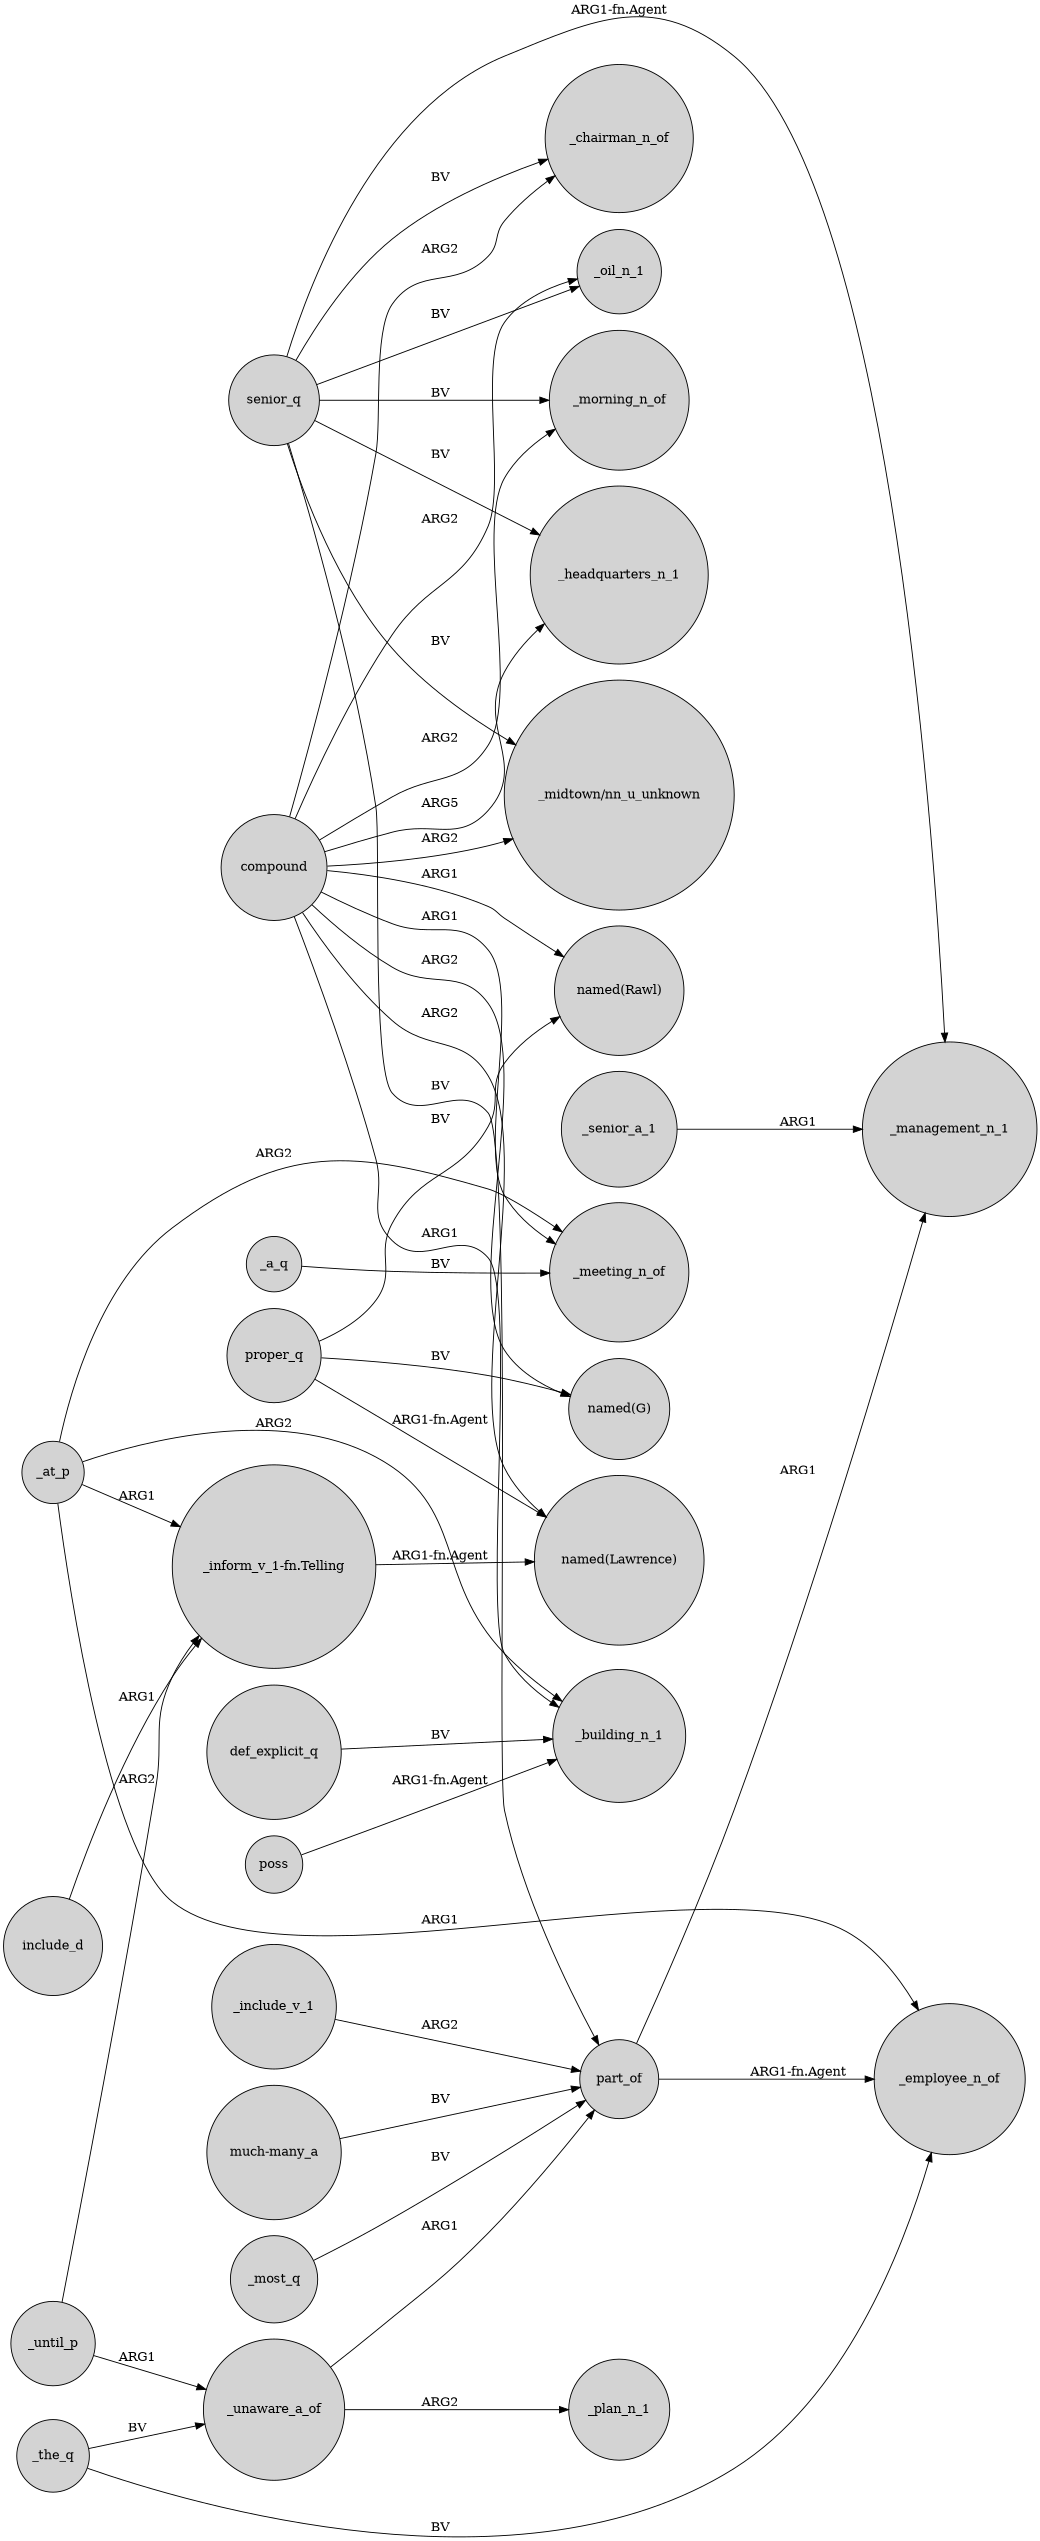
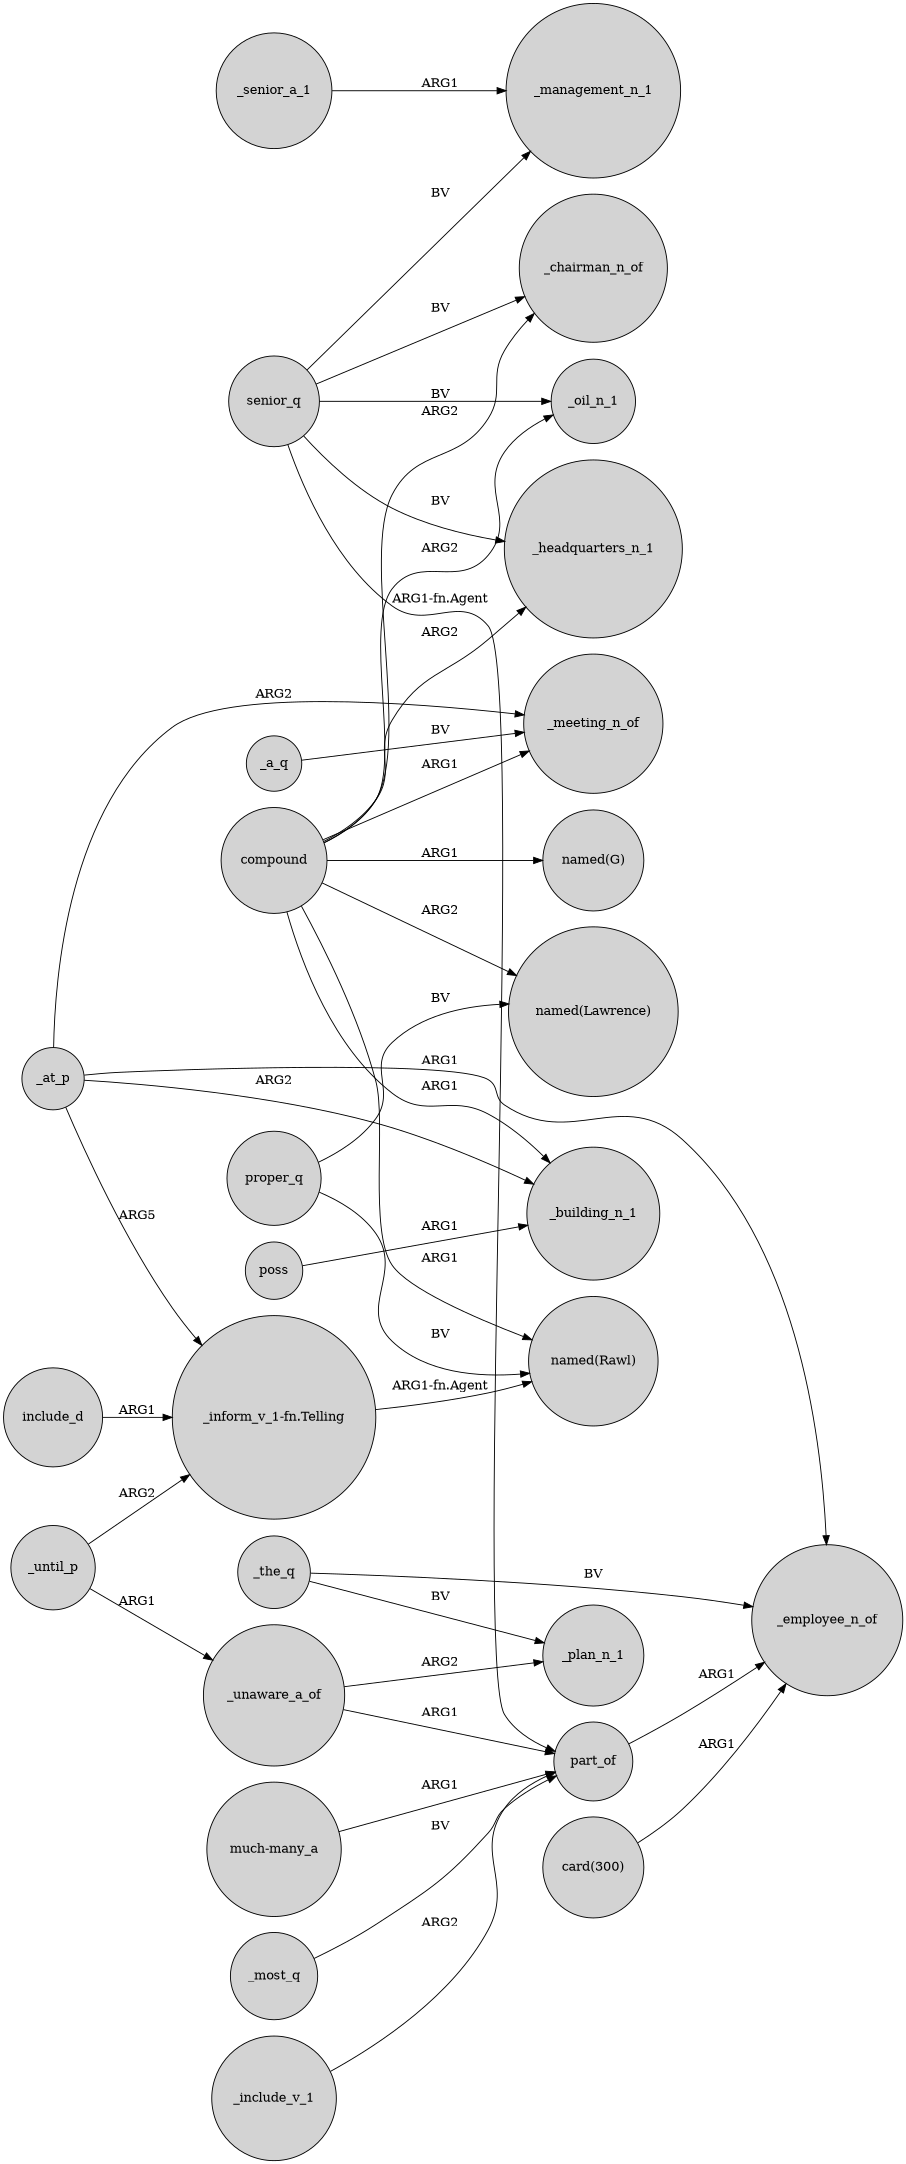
(619, 10) -> (440, 194)
(619, 400) -> none
(619, 795) -> none
(440, 804) -> (440, 633)
(440, 960) -> (440, 854)
(440, 1086) -> (440, 599)
(442, 1369) -> none
(440, 1420) -> (440, 999)
(137, 1496) -> (137, 1216)
(447, 1563) -> (450, 1400)
(794, 1638) -> none
(274, 1752) -> none
(440, 1781) -> (440, 1227)
none -> (593, 1867)
(798, 2072) -> (717, 1675)
(440, 2100) -> (440, 1785)
(142, 2437) -> (422, 1611)
